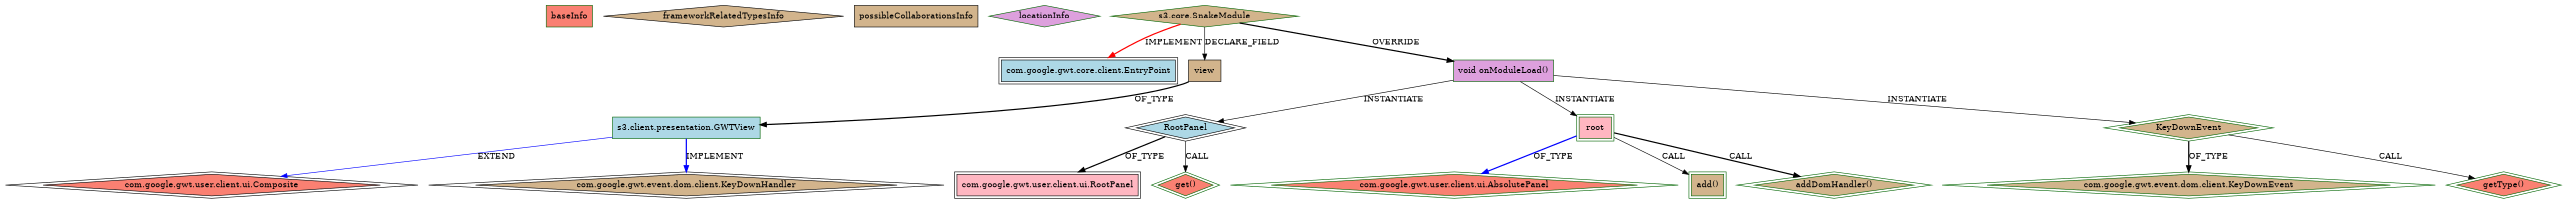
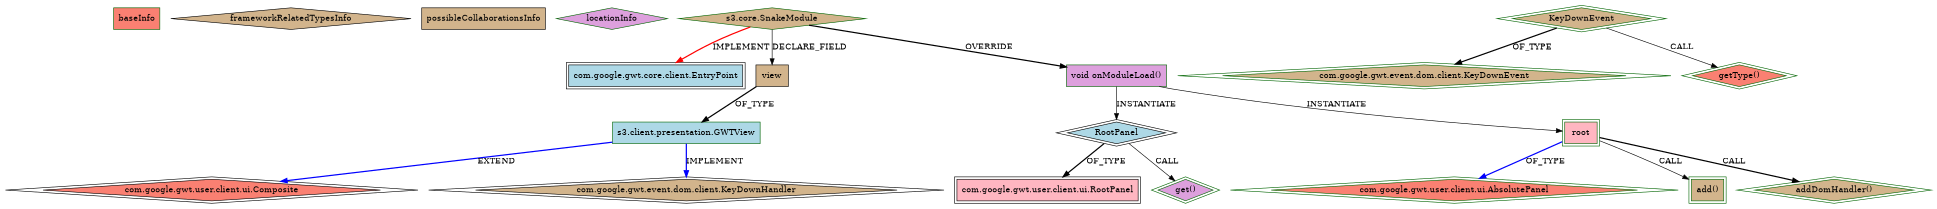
(1842, 99) -> none
(450, 156) -> (450, 161)
(1186, 185) -> (1186, 190)
